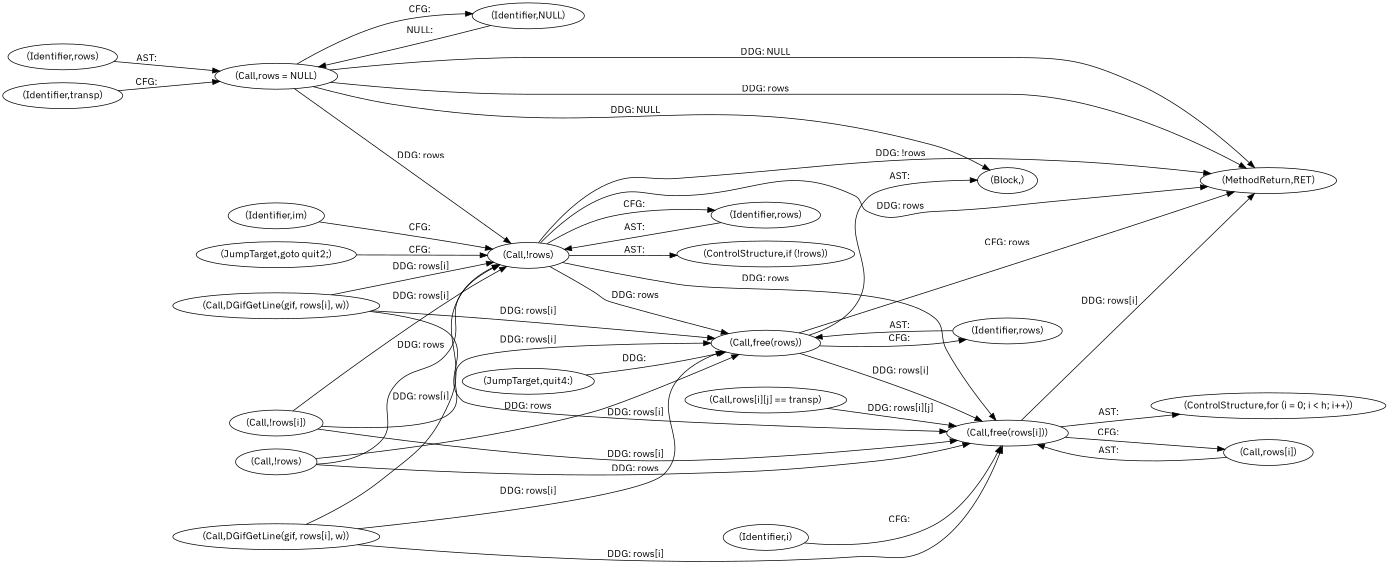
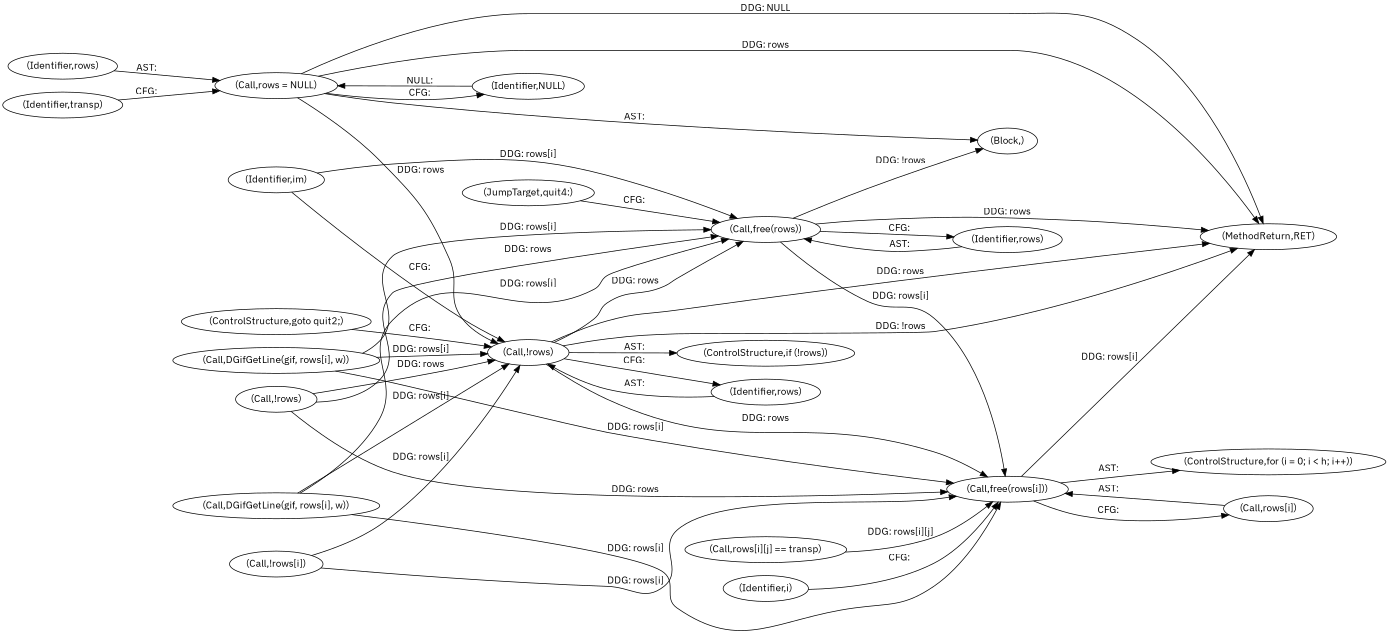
(636, 110) -> (636, 117)
(901, 177) -> (901, 161)
(1008, 243) -> (1008, 212)
(276, 255) -> (276, 322)
(489, 354) -> (527, 161)
(636, 359) -> (636, 200)
